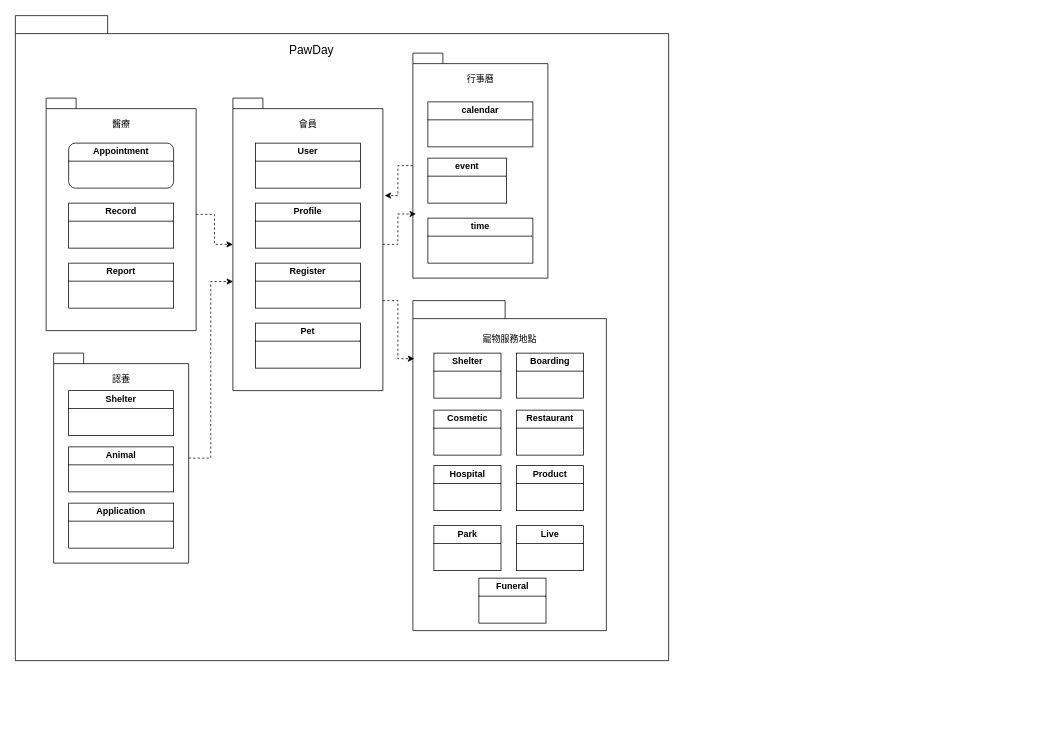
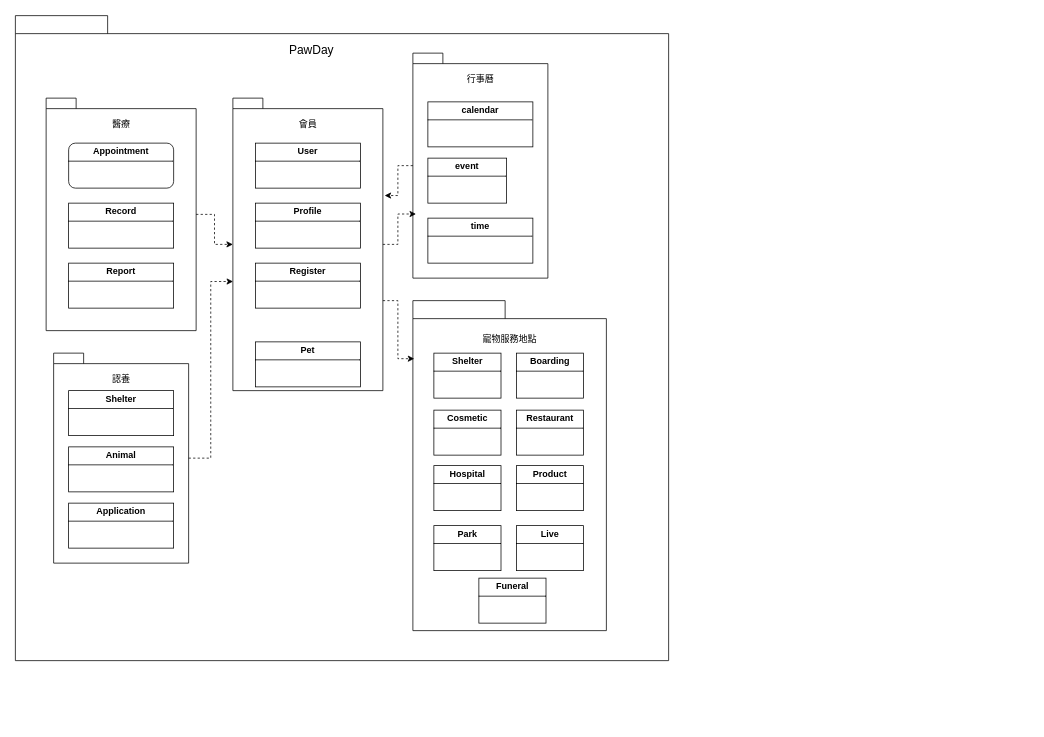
(308, 345) -> (308, 364)
